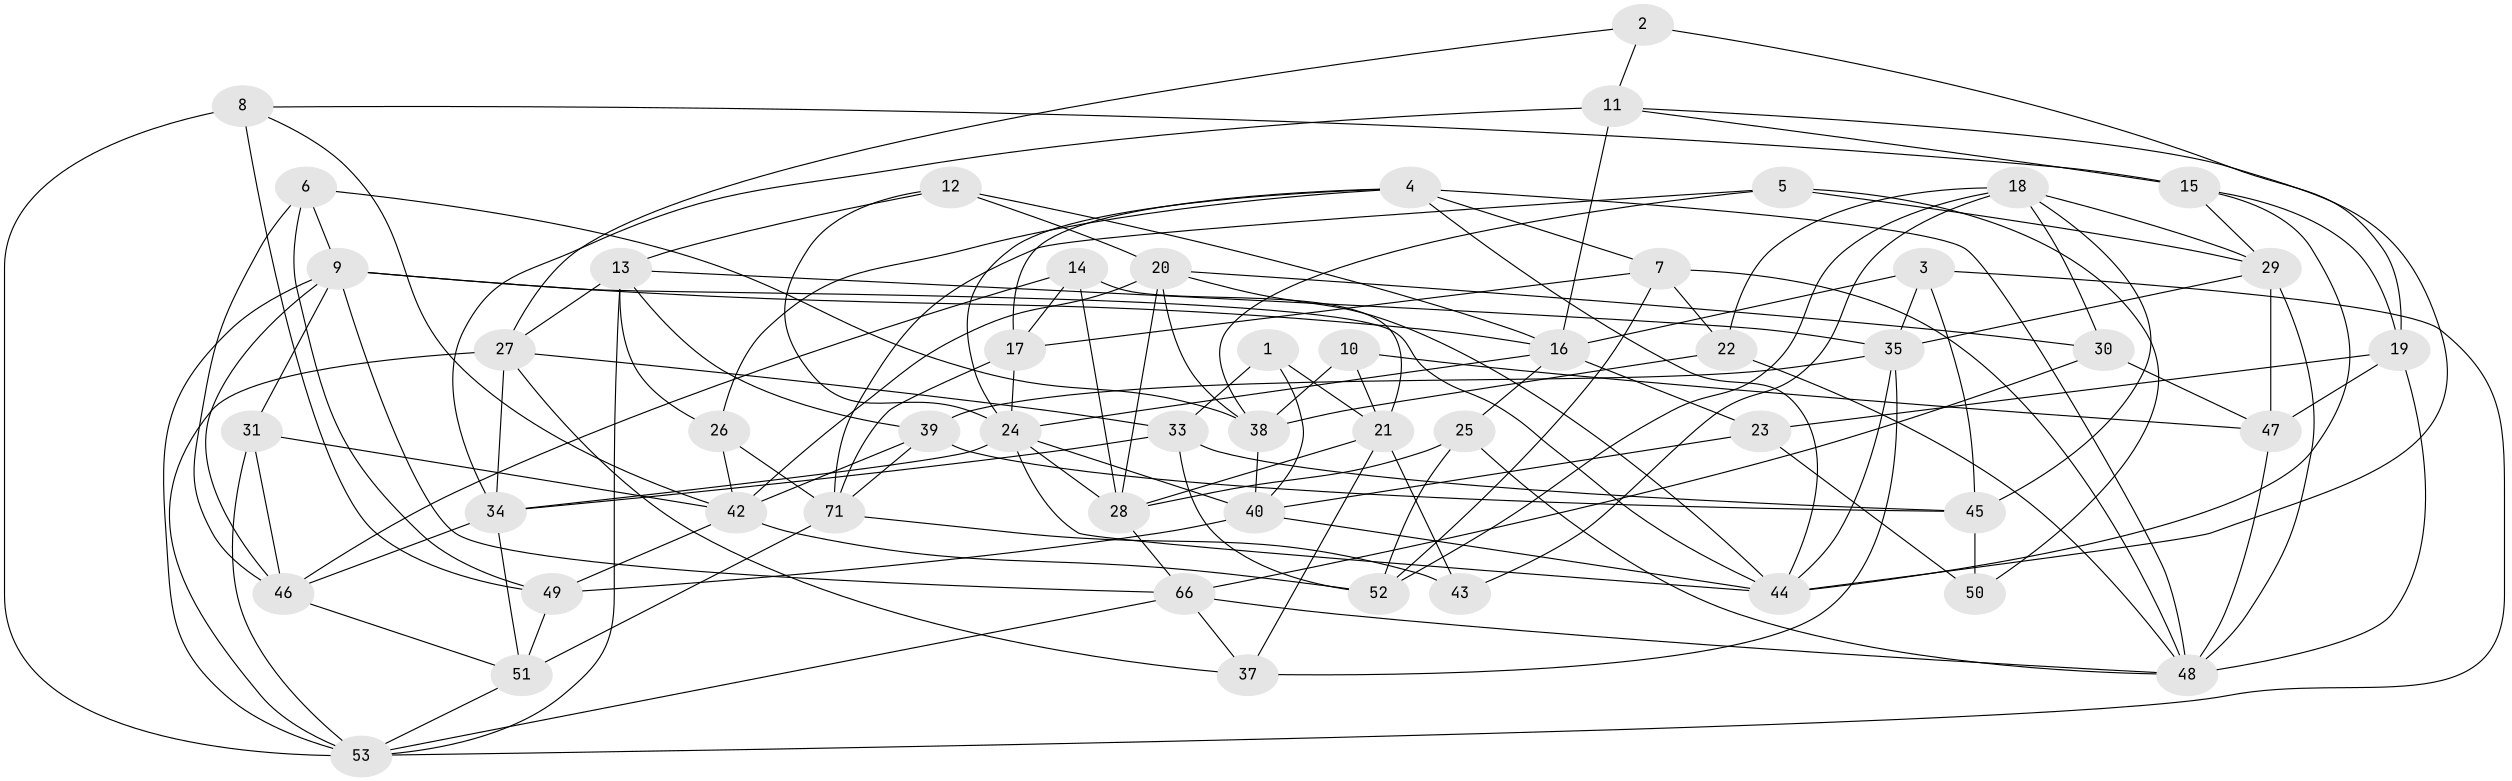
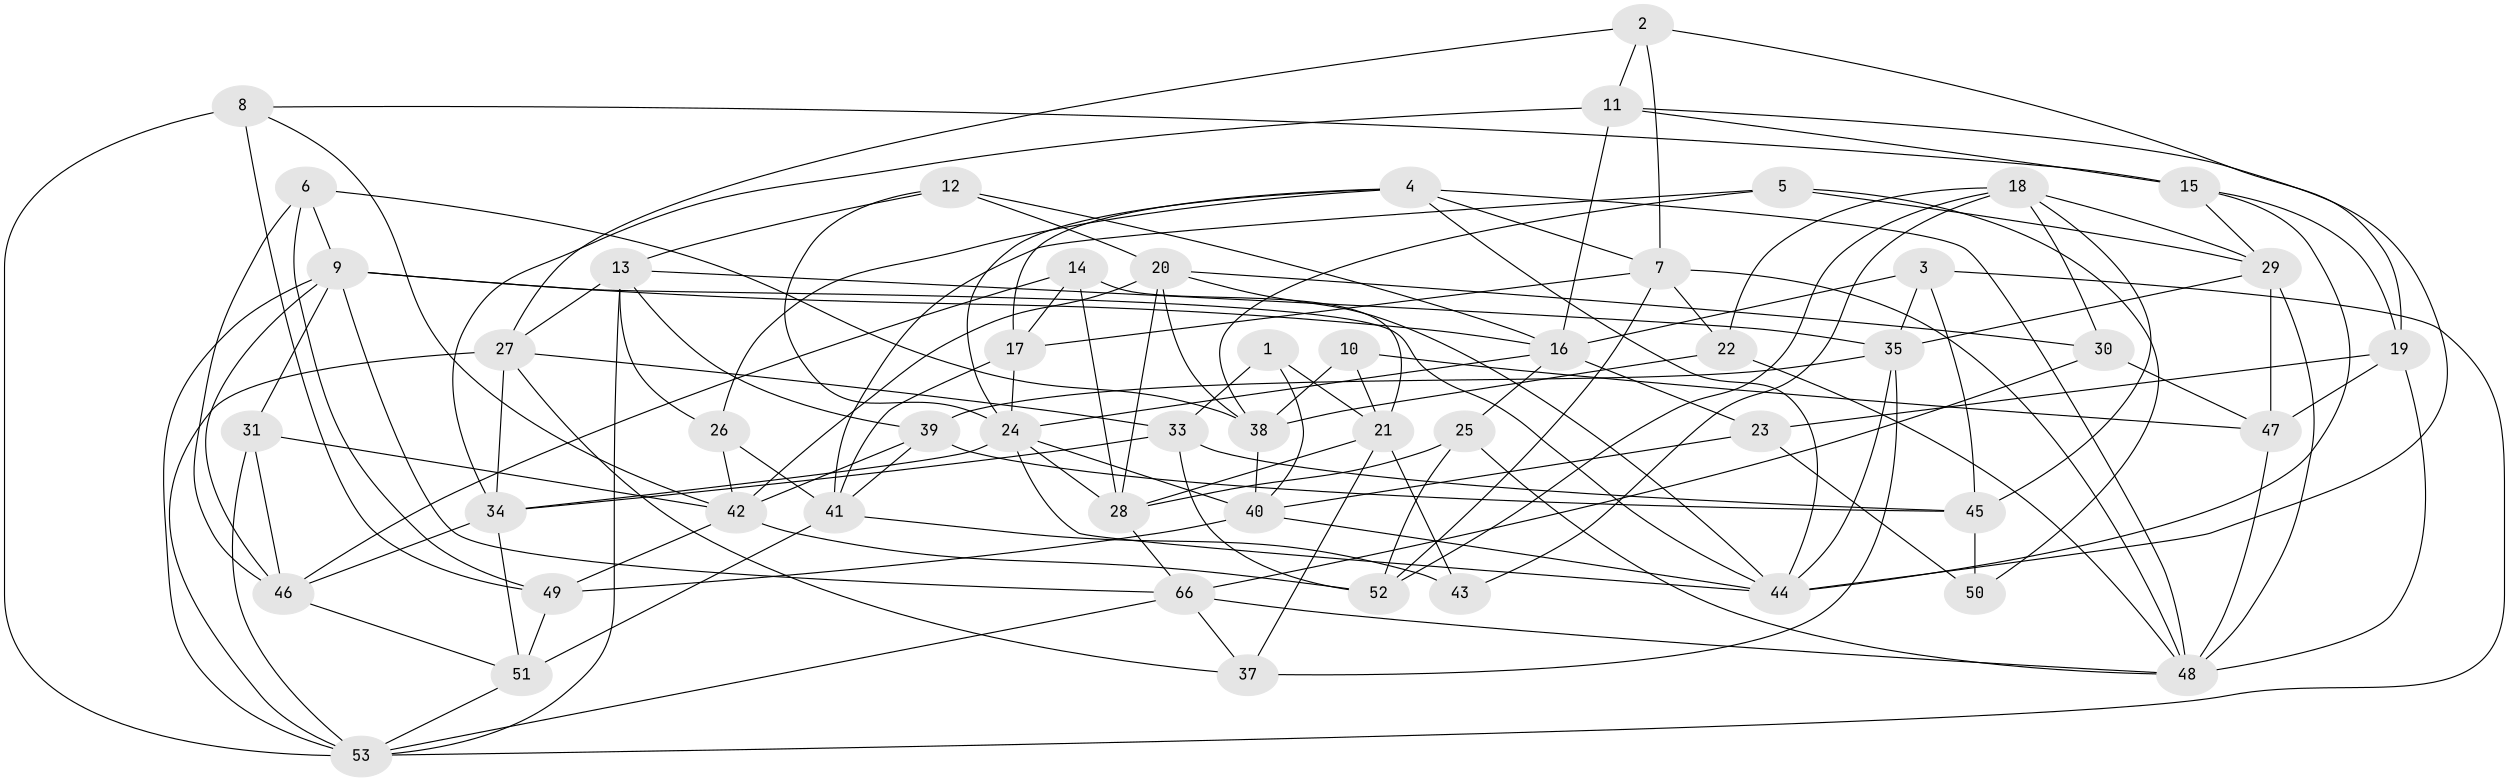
none -> (1658, 146)
(834, 513) -> (834, 513)
